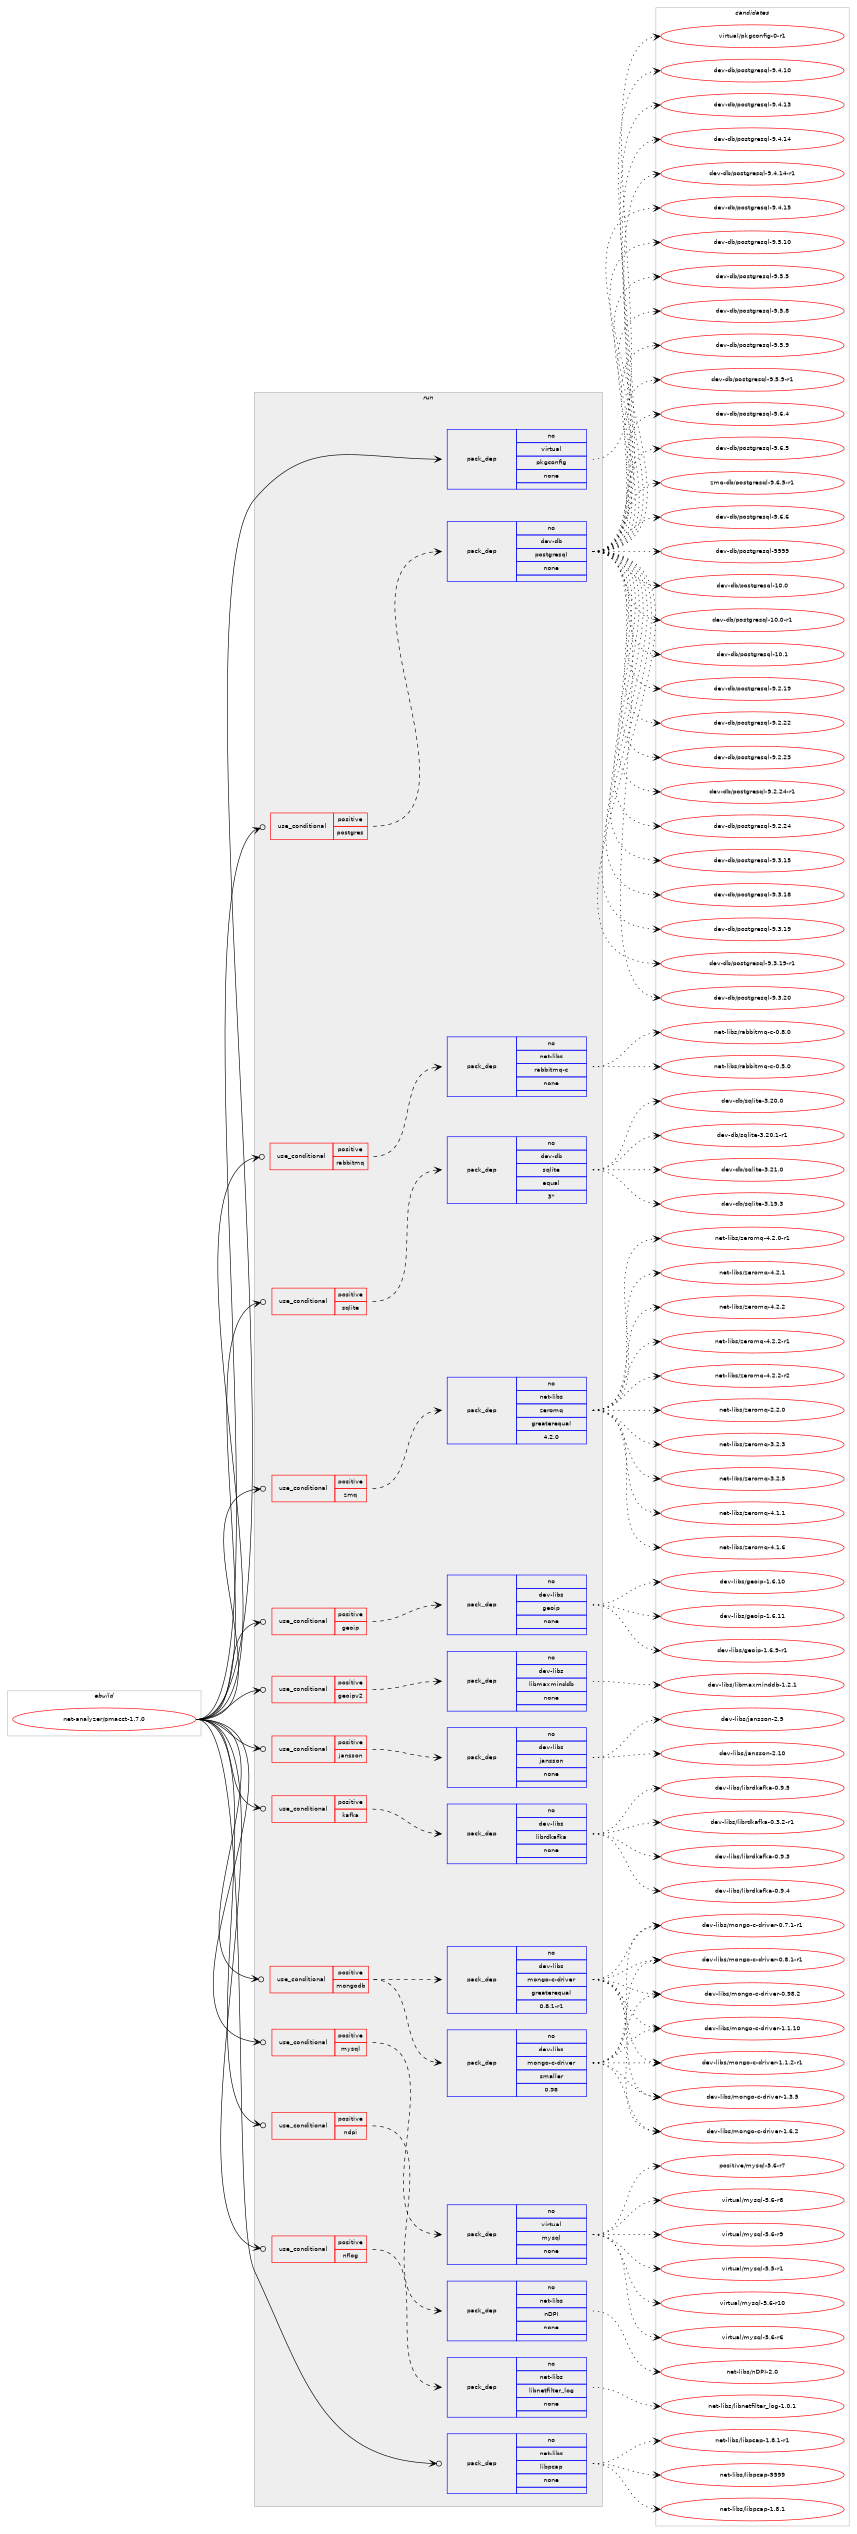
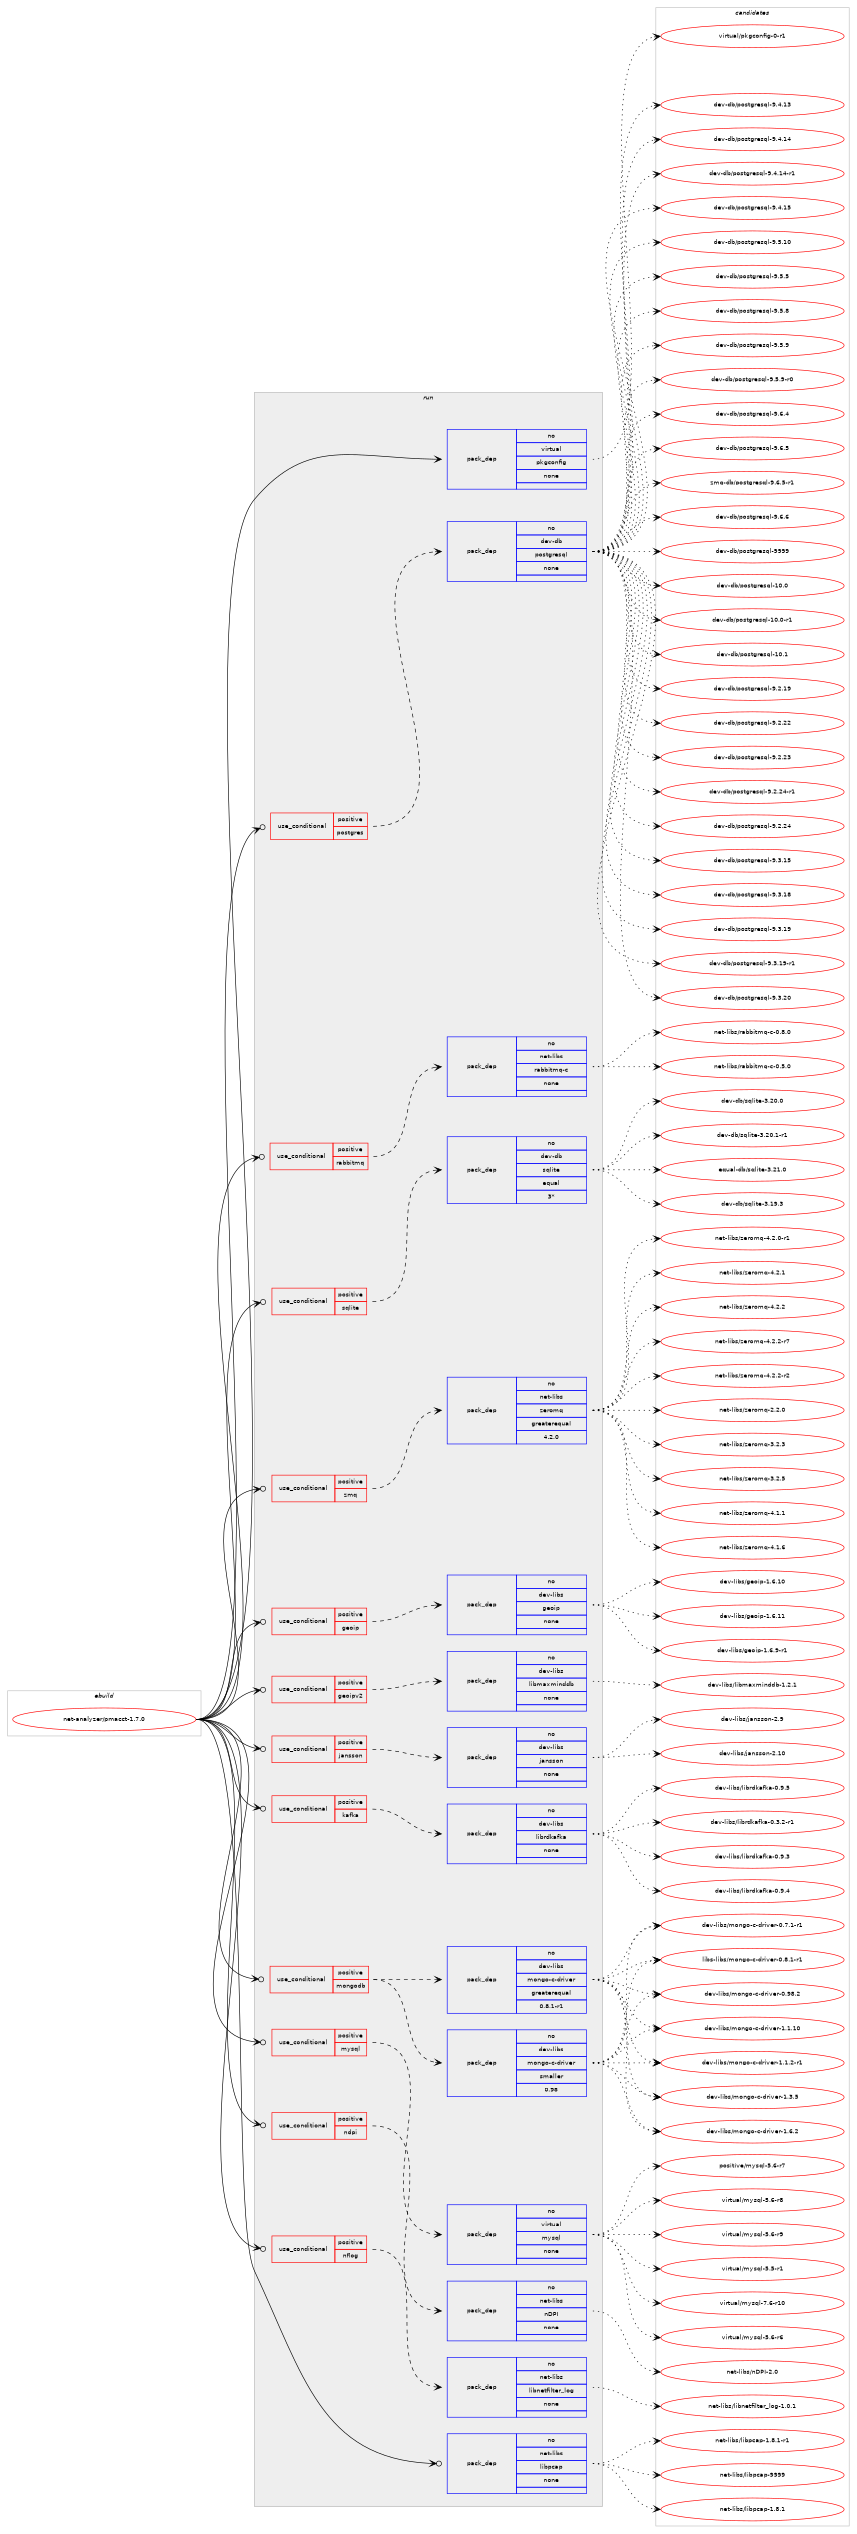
(753, 71) -> none
(753, 380) -> (753, 380)
(753, 1170) -> (753, 1170)
(753, 1342) -> (753, 1342)
(753, 1960) -> (753, 1960)
(753, 2303) -> (753, 2303)
